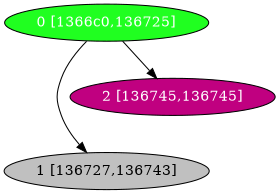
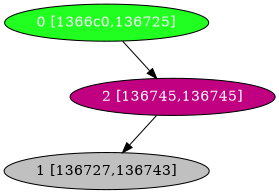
(58, 92) -> (143, 130)
